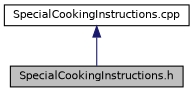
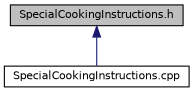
(97, 52) -> (97, 52)
